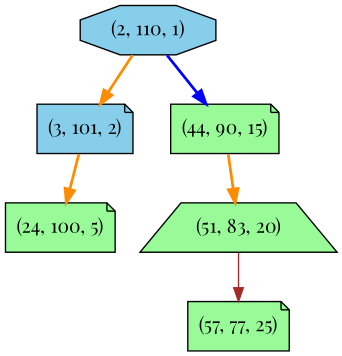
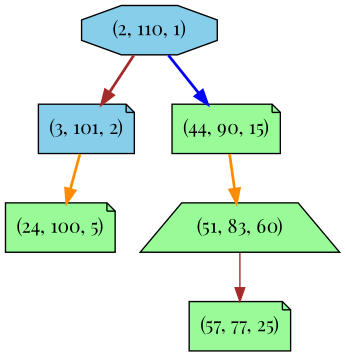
(120, 74) -> (122, 74)
(239, 228) -> (240, 228)
